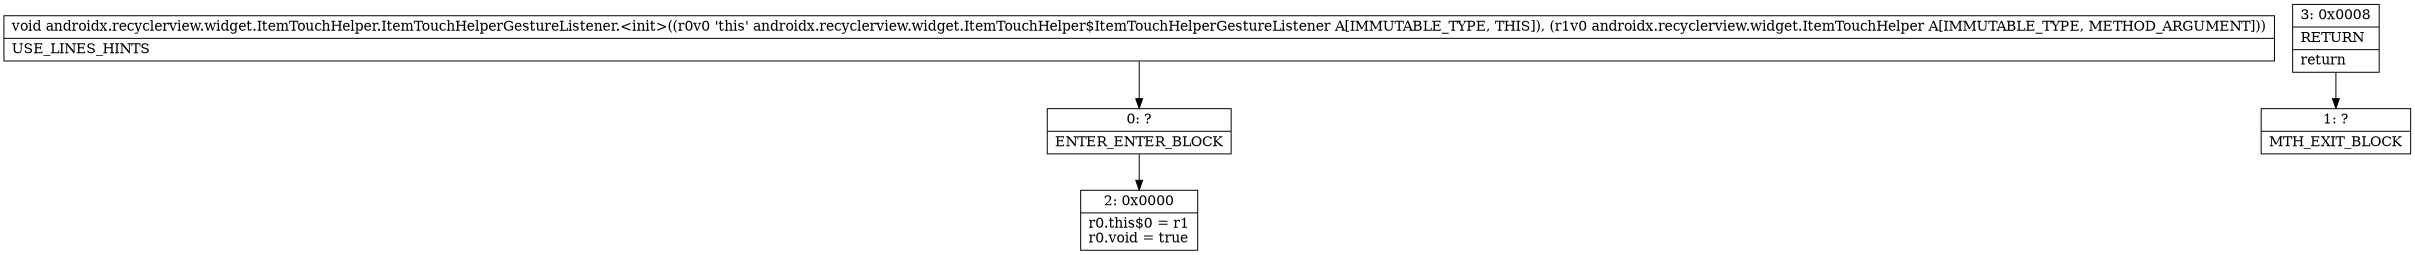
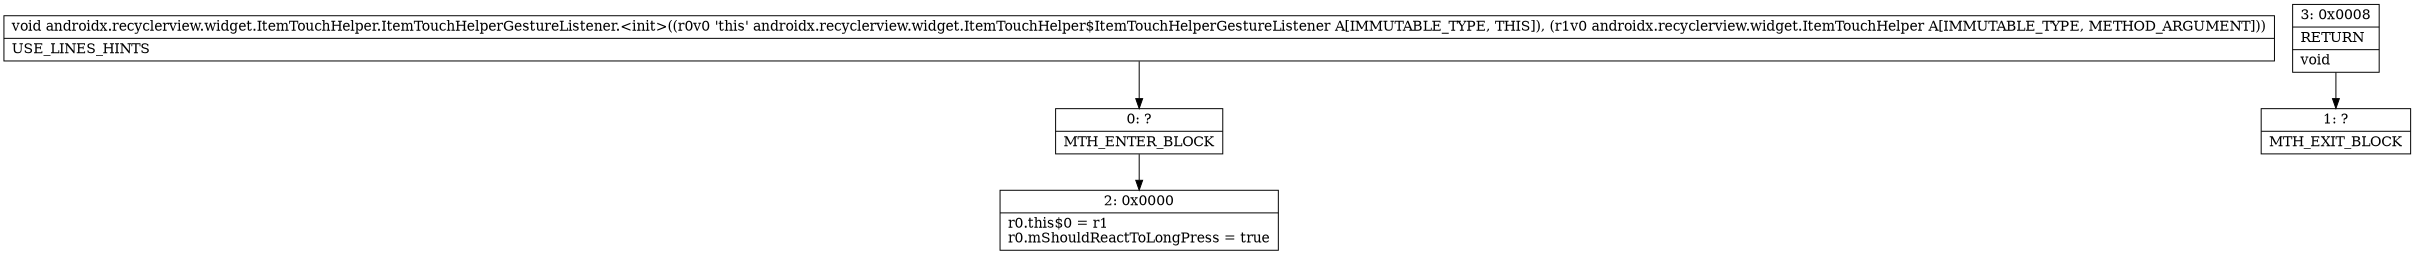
(2323, 60) -> (2316, 60)
(1139, 142) -> (1139, 142)
(1139, 238) -> (1139, 238)
